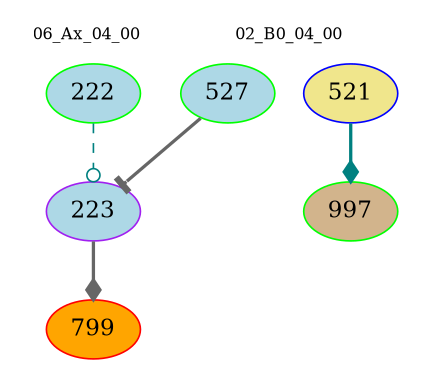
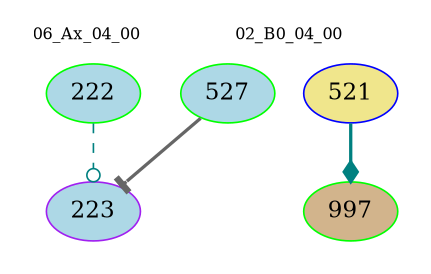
(93, 329) -> none
